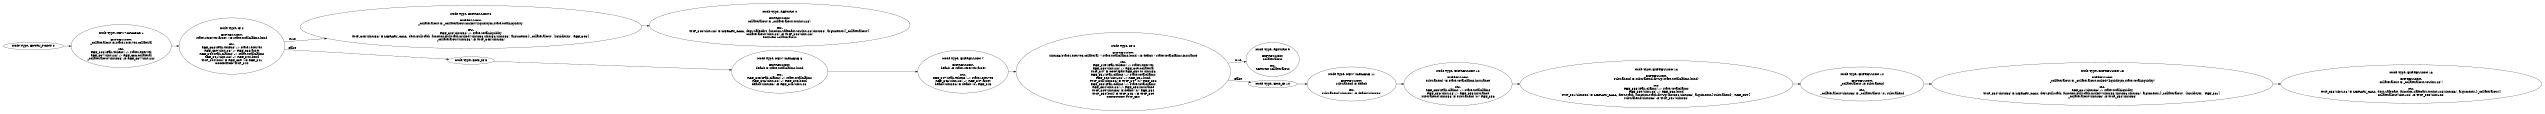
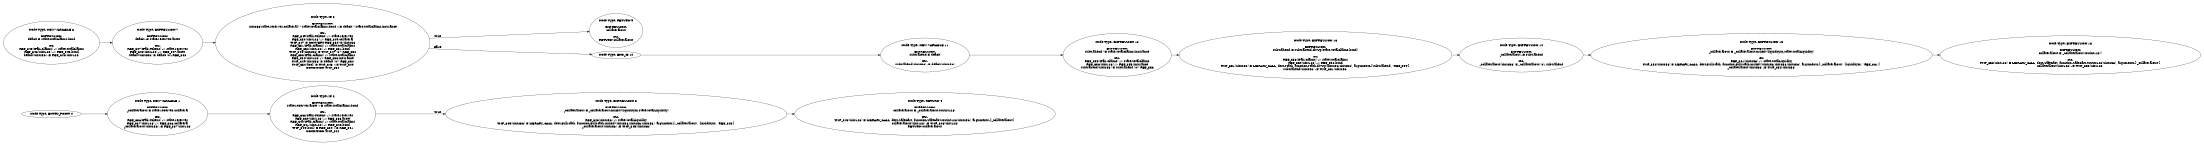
(471, 61) -> none
